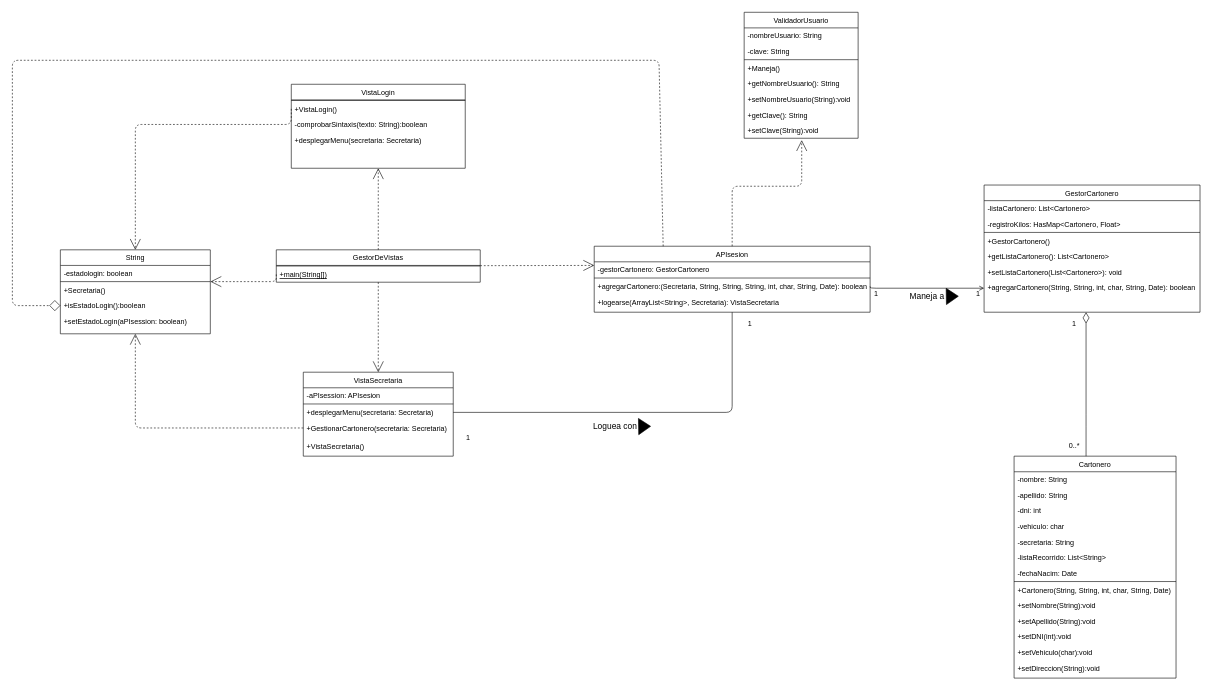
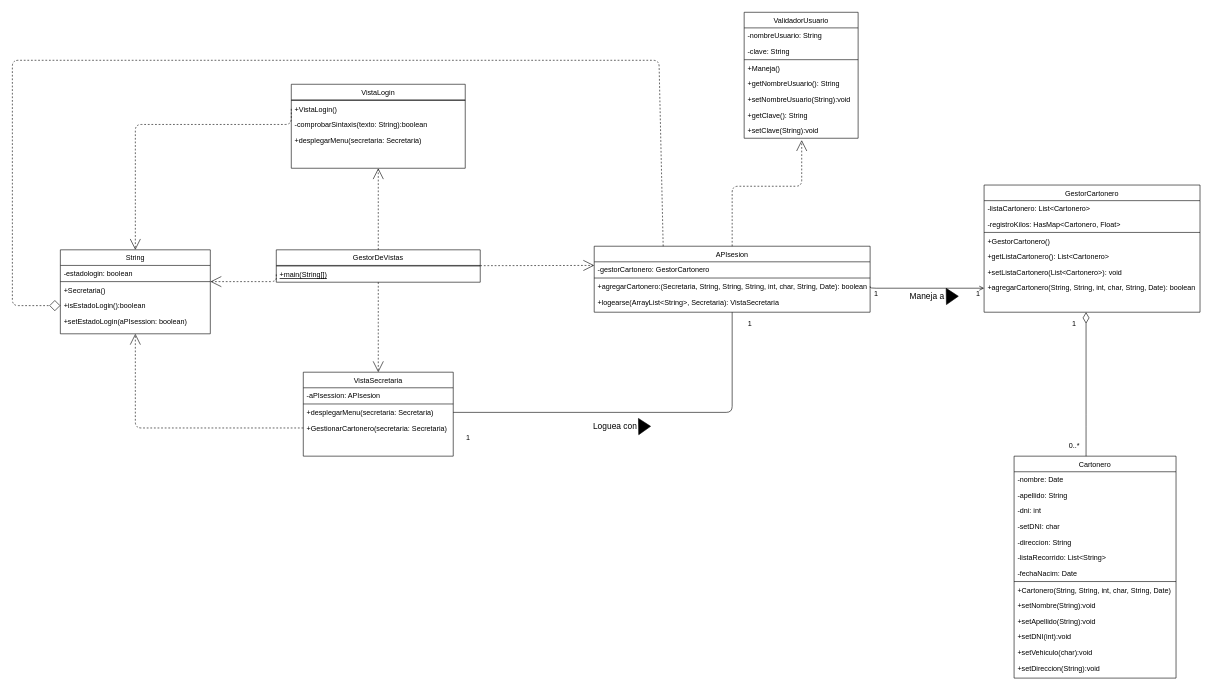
(378, 446) -> none
(1045, 480) -> (1042, 480)
(1044, 527) -> (1042, 527)
(1052, 542) -> (1049, 542)
